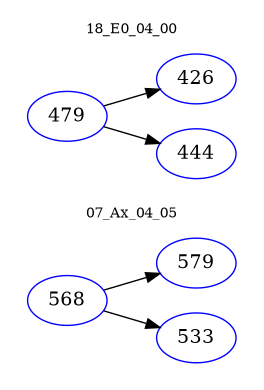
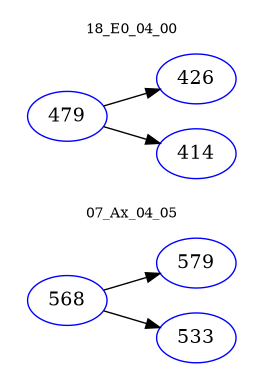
(196, 154) -> (196, 154)
